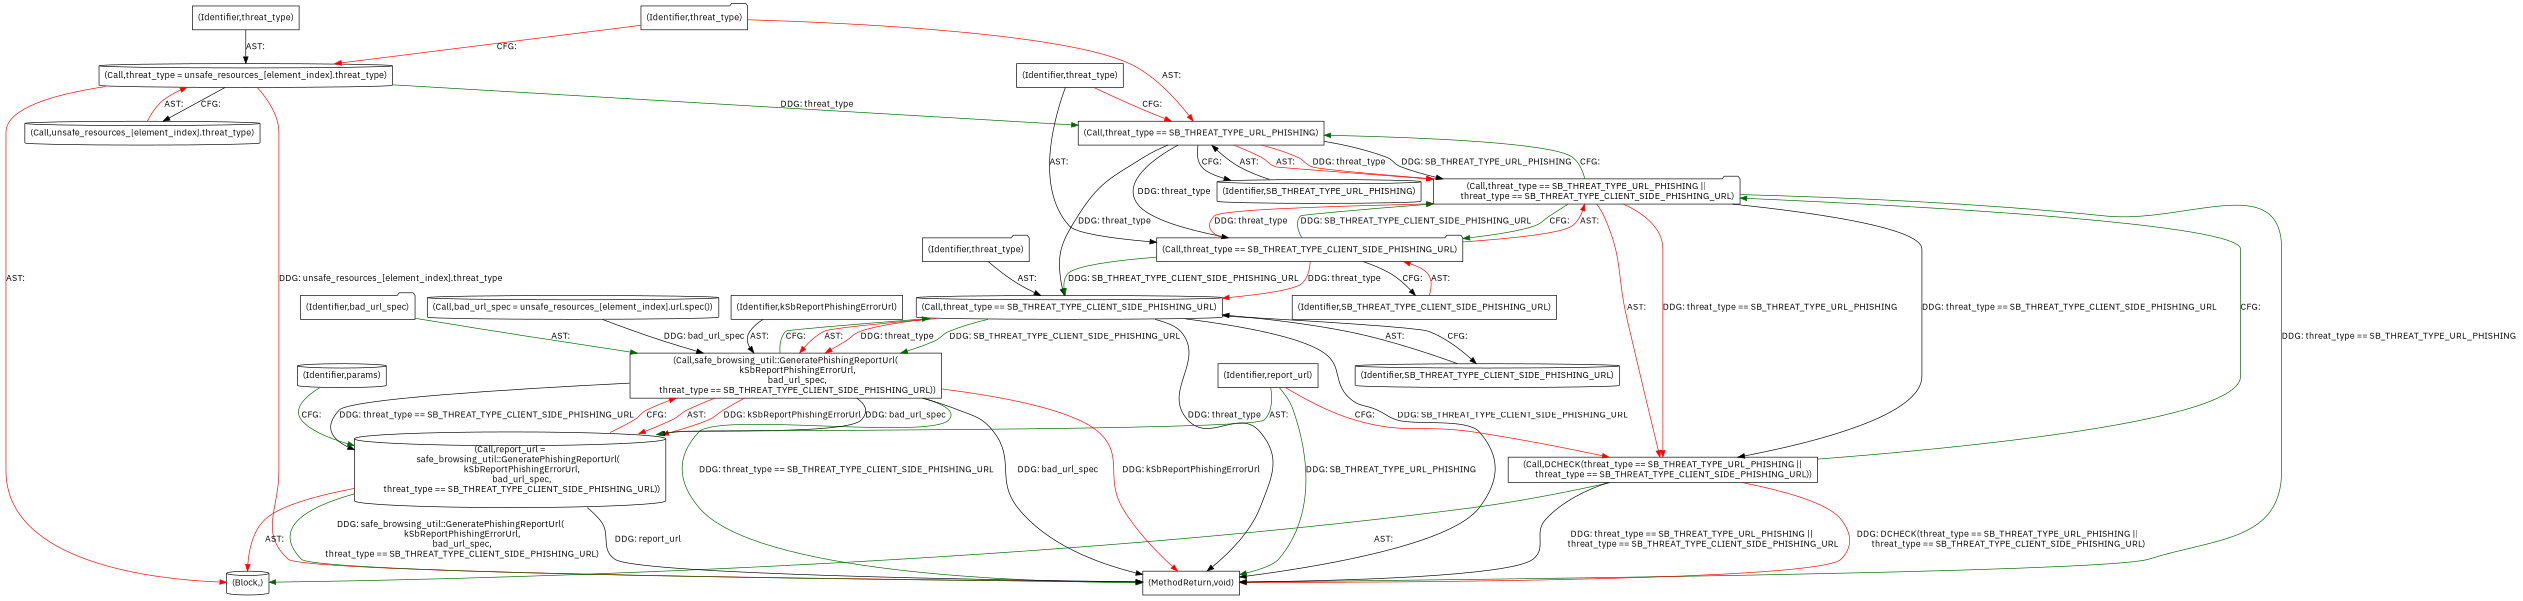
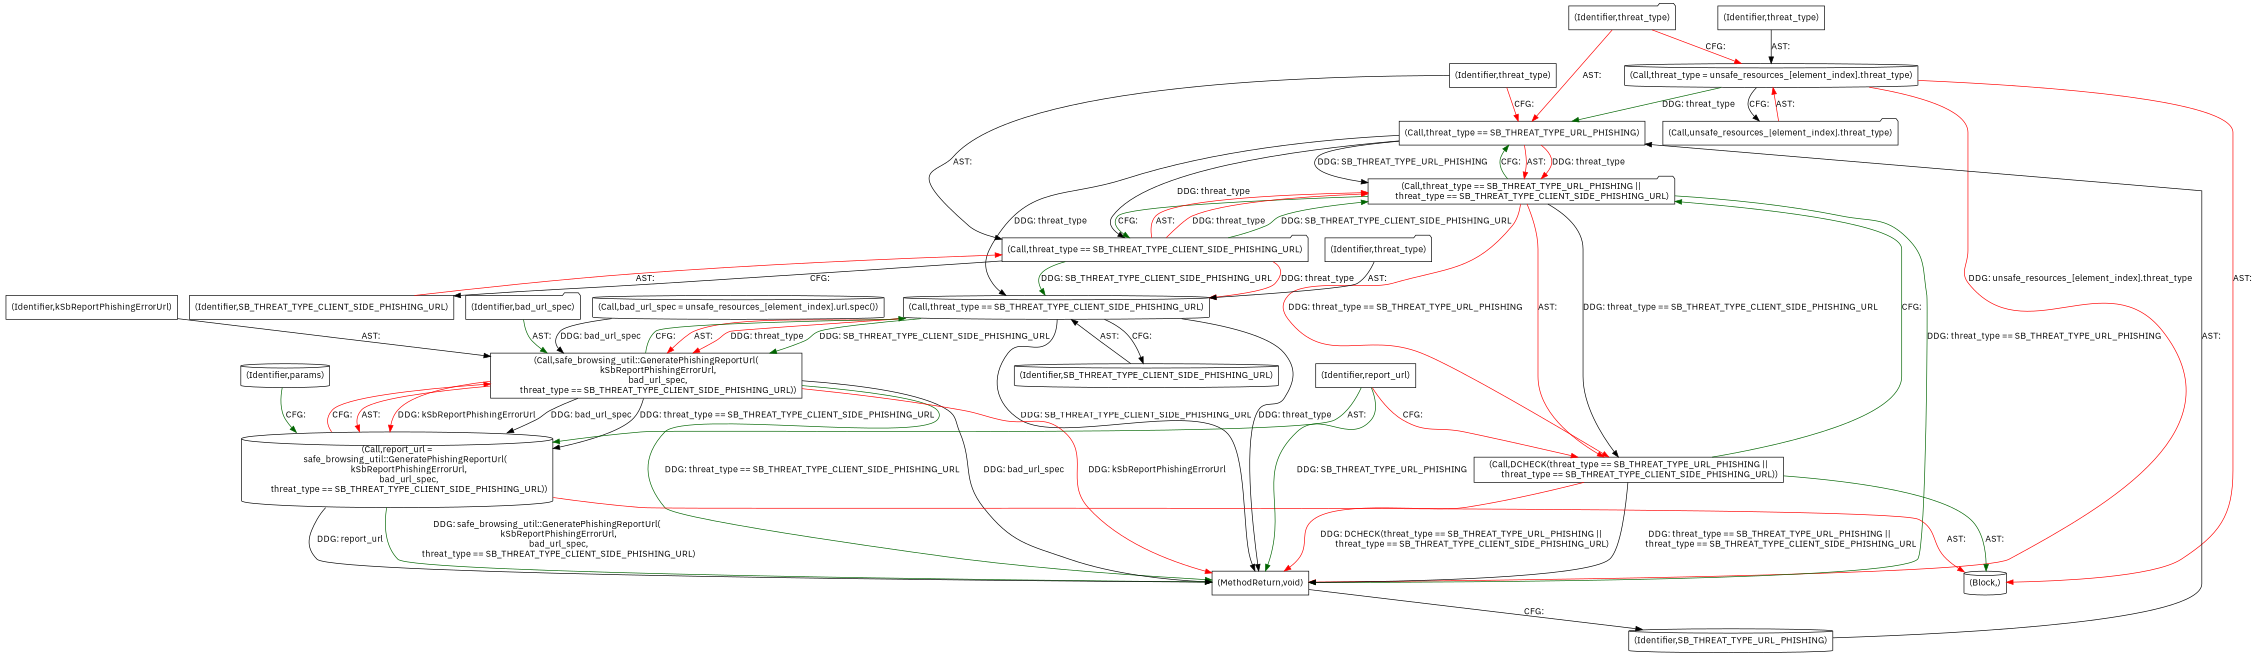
(142, 133) -> (1780, 133)
(1203, 168) -> (1472, 609)
